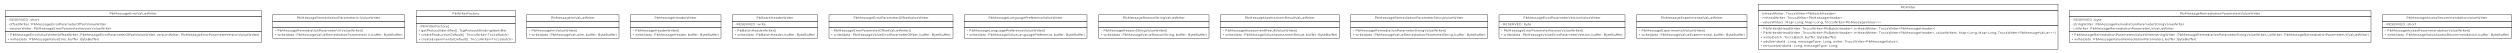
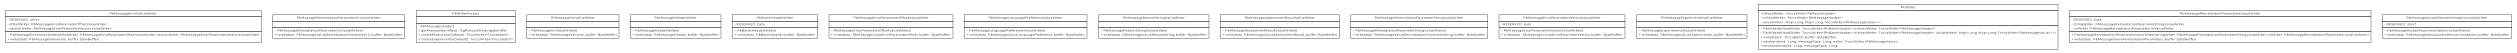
(750, 24) -> (750, 24)
(434, 26) -> (436, 26)
